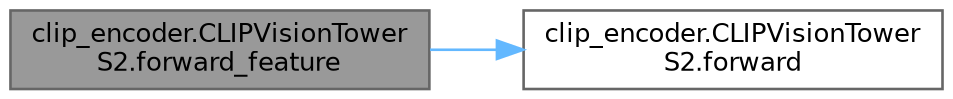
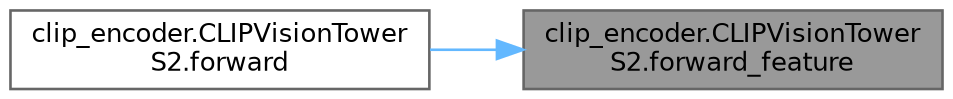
(463, 50) -> (463, 50)
